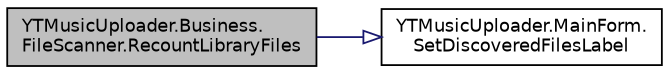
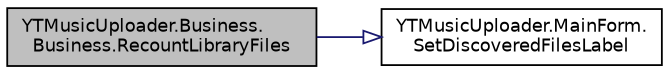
(162, 37) -> (162, 37)
